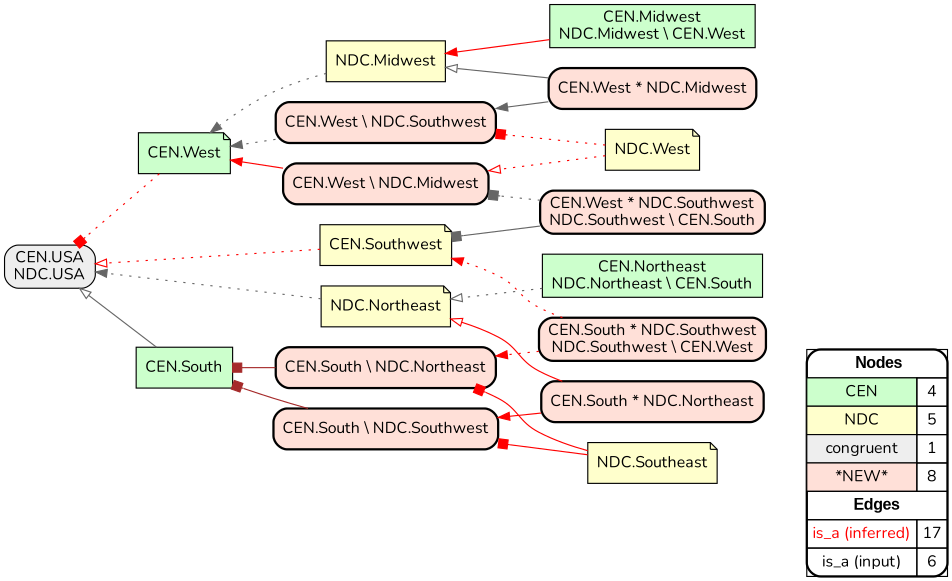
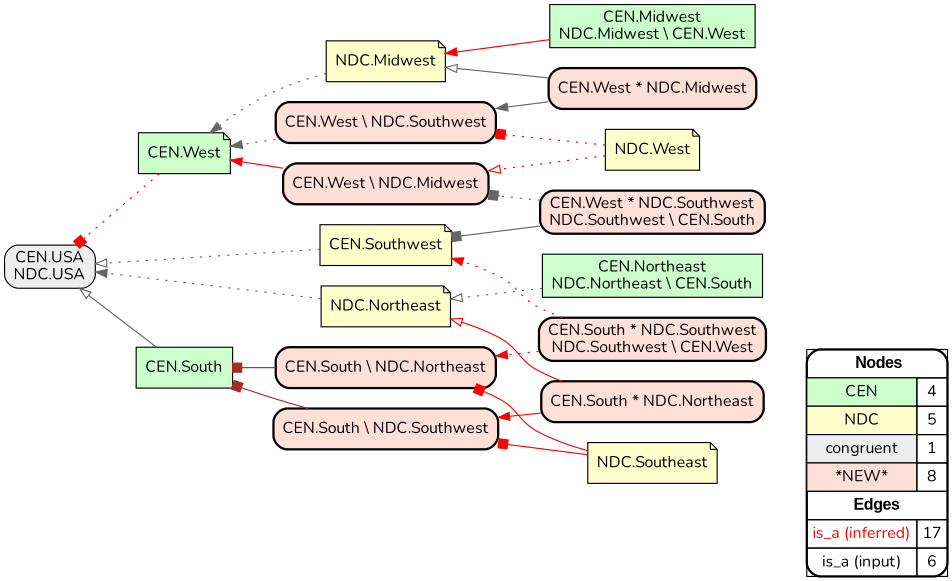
(386, 61) -> (386, 61)
(213, 256) -> (213, 256)
